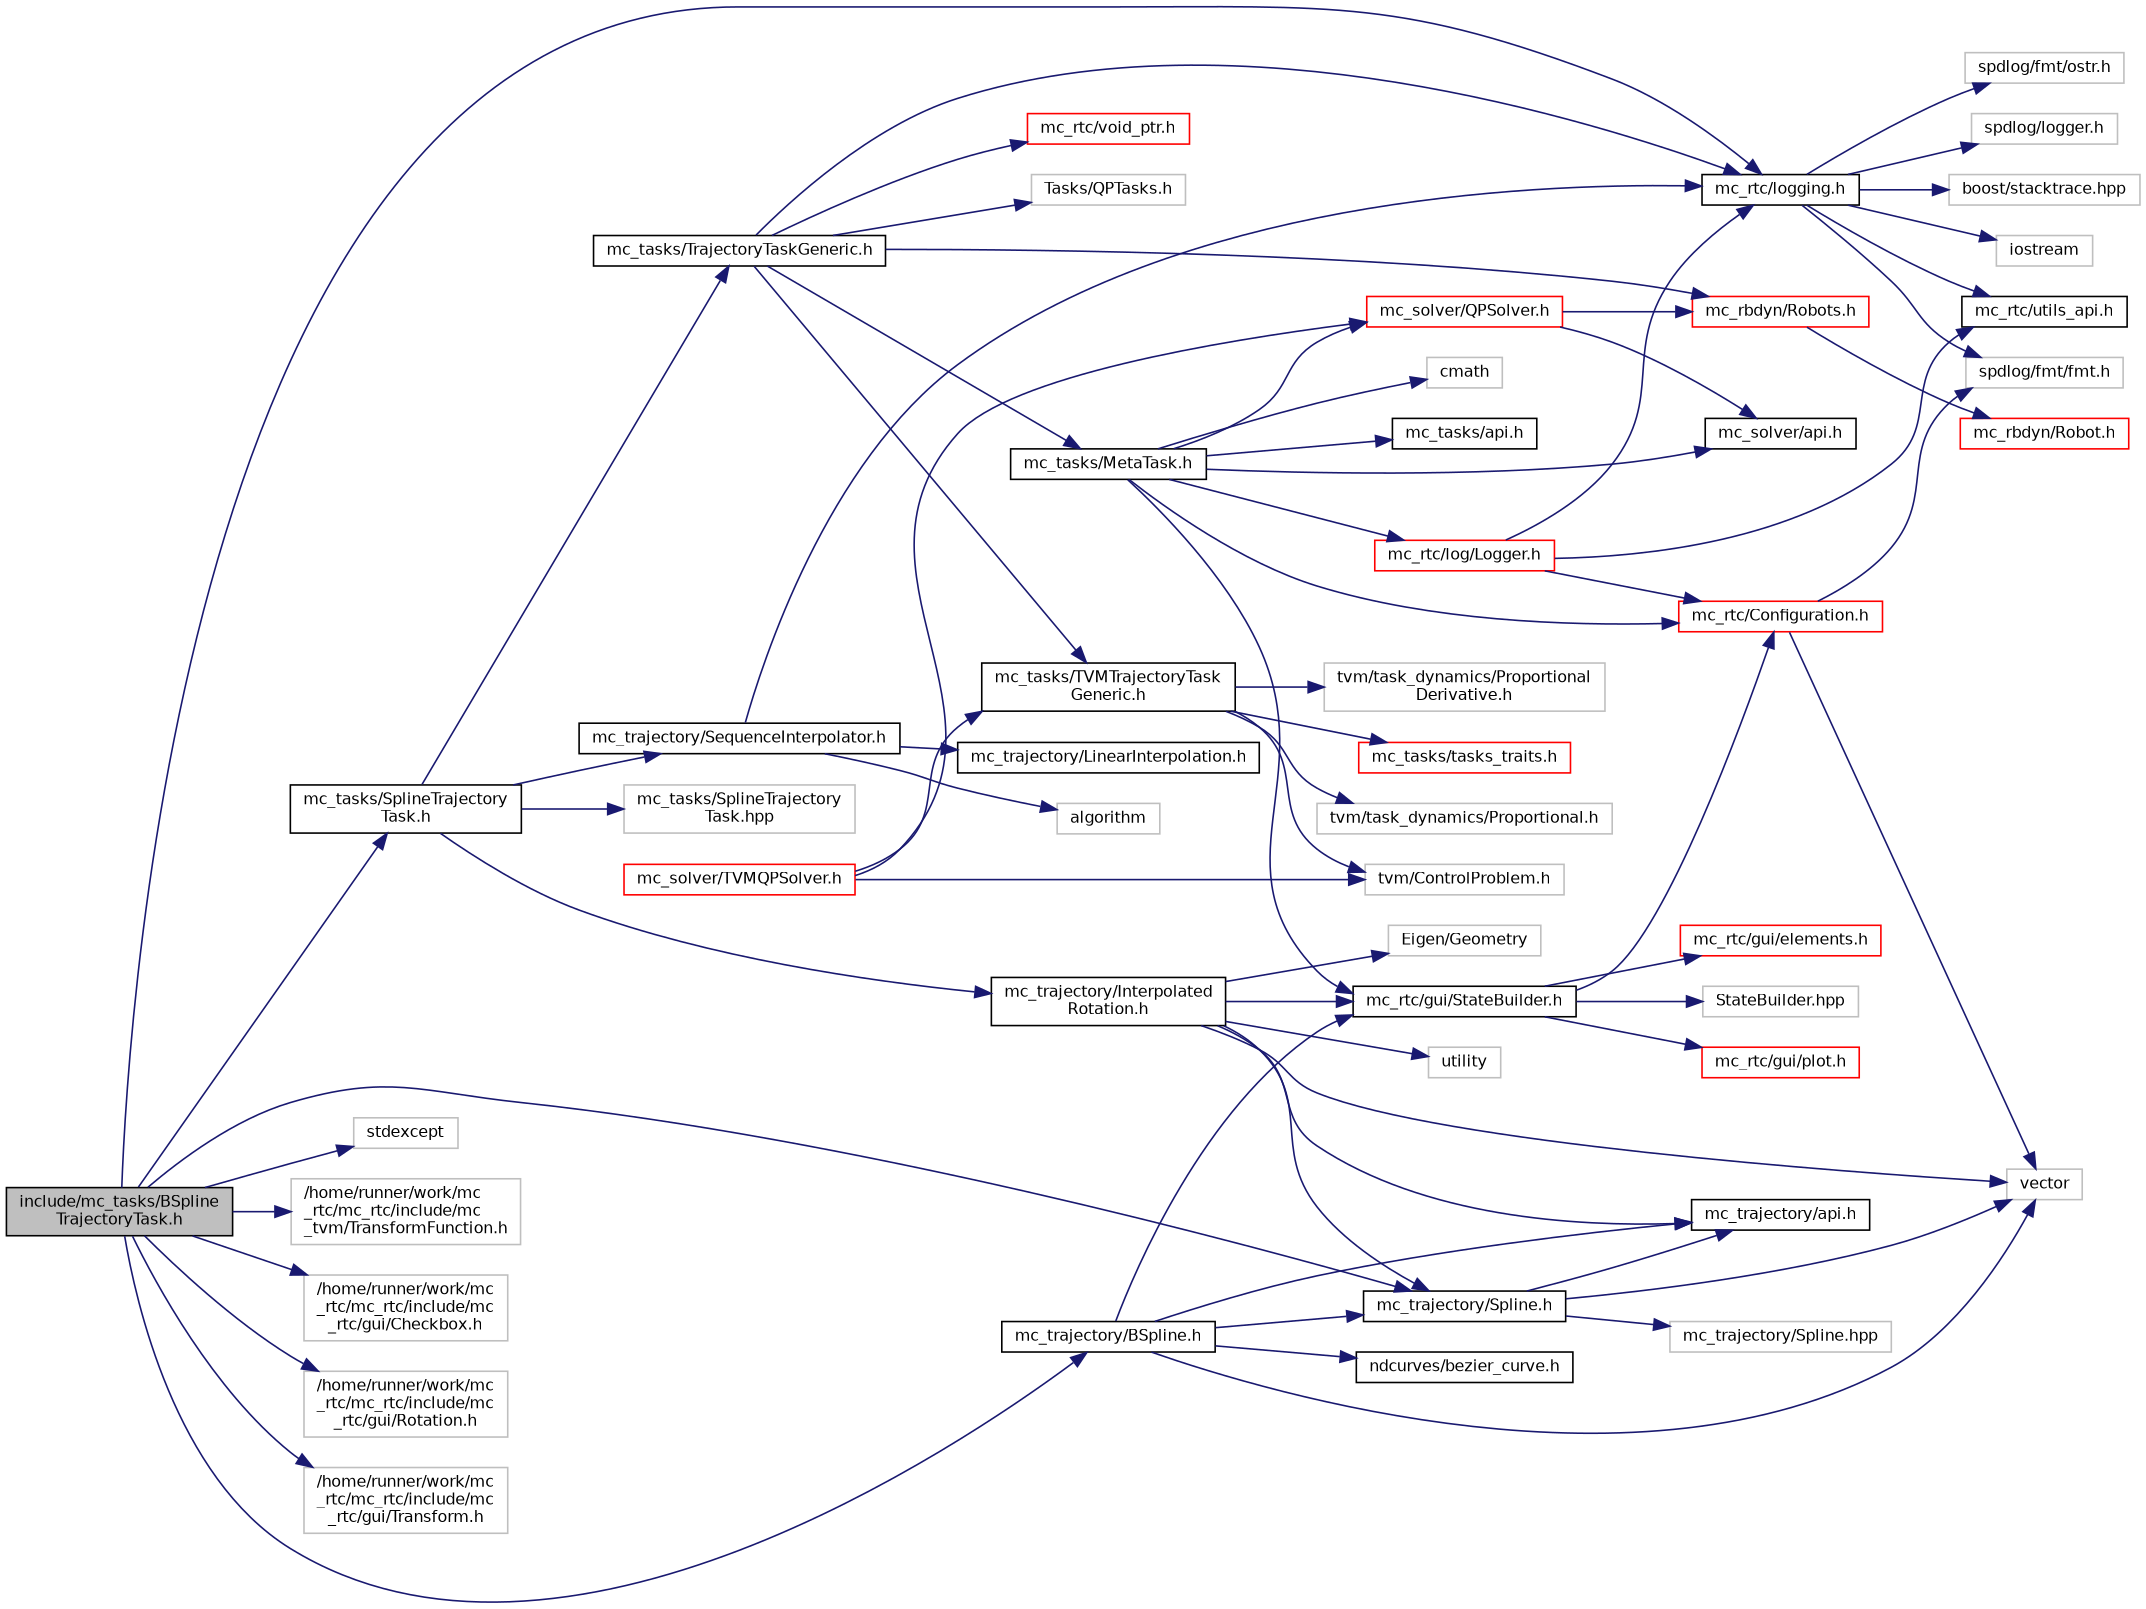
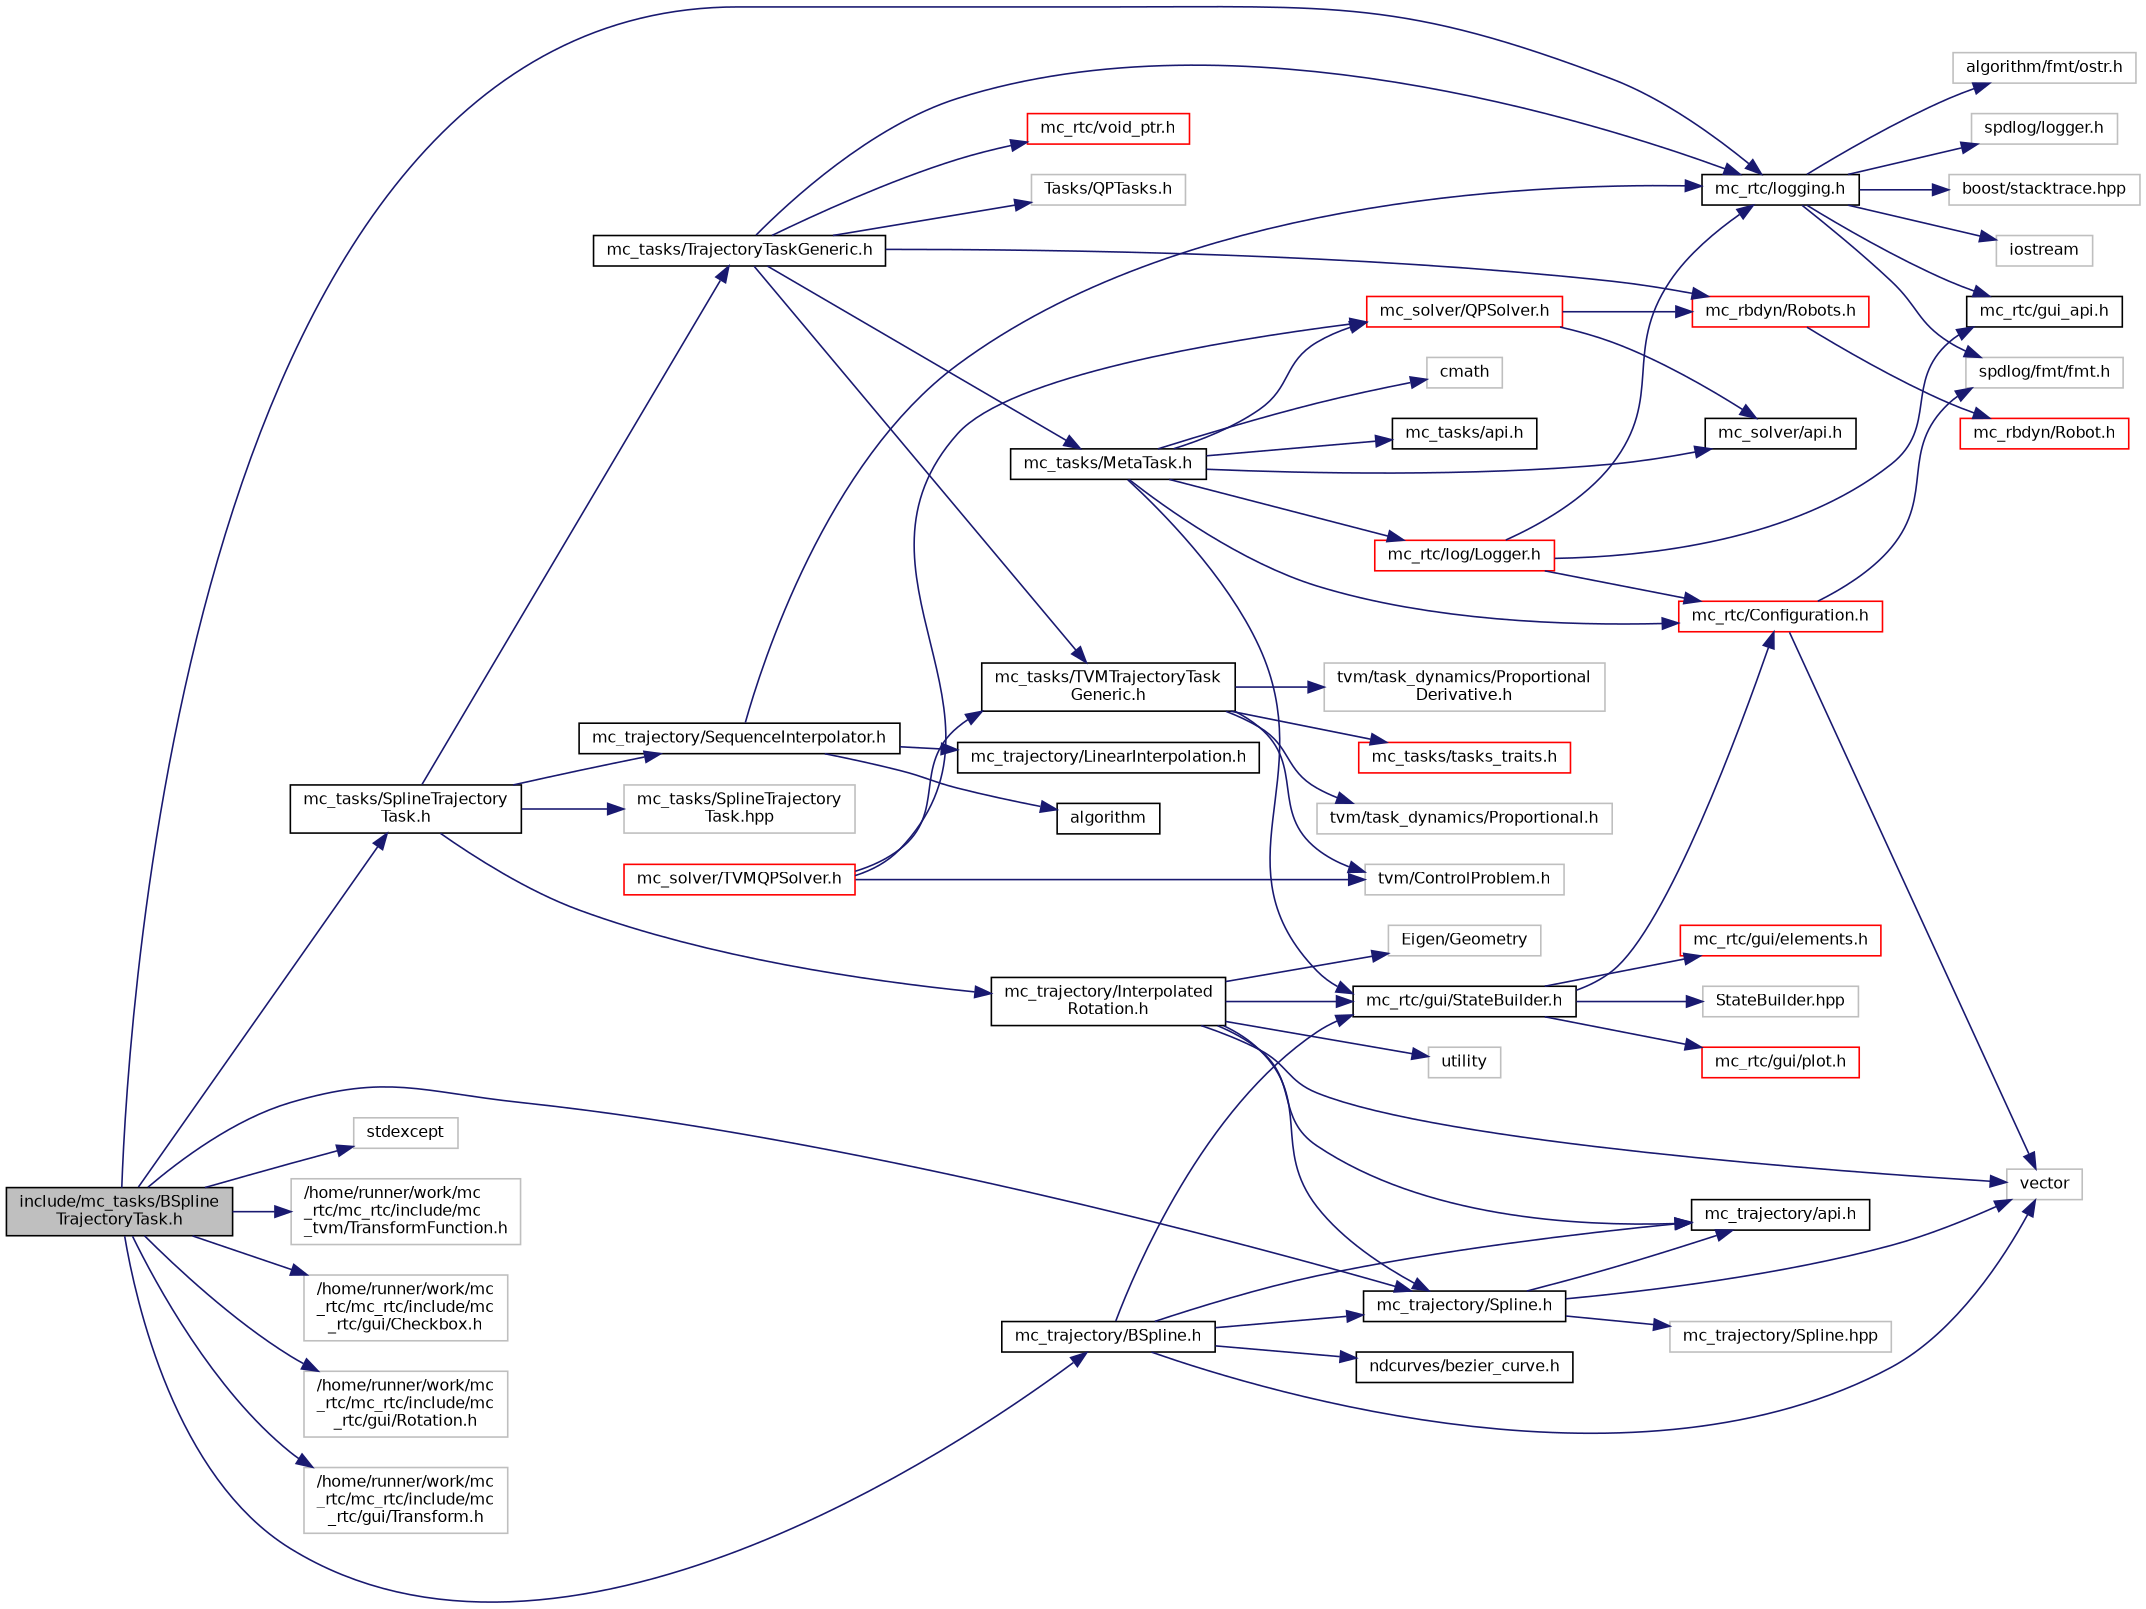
(2045, 68) -> (2045, 68)
(2045, 312) -> (2045, 312)
(1108, 819) -> (1108, 819)
